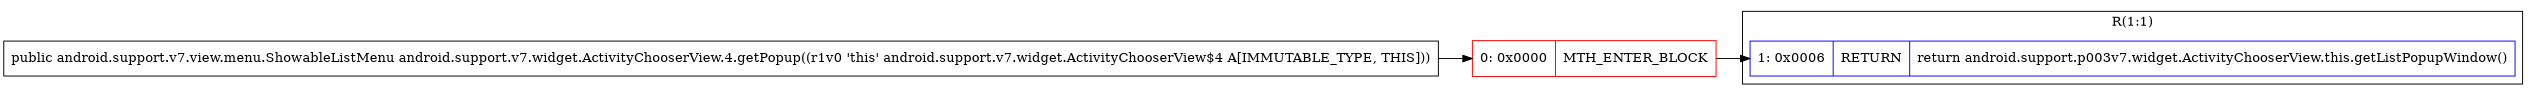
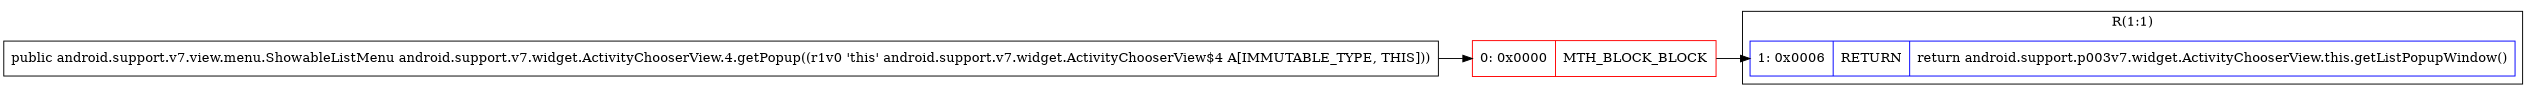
(1636, 58) -> (1635, 58)
